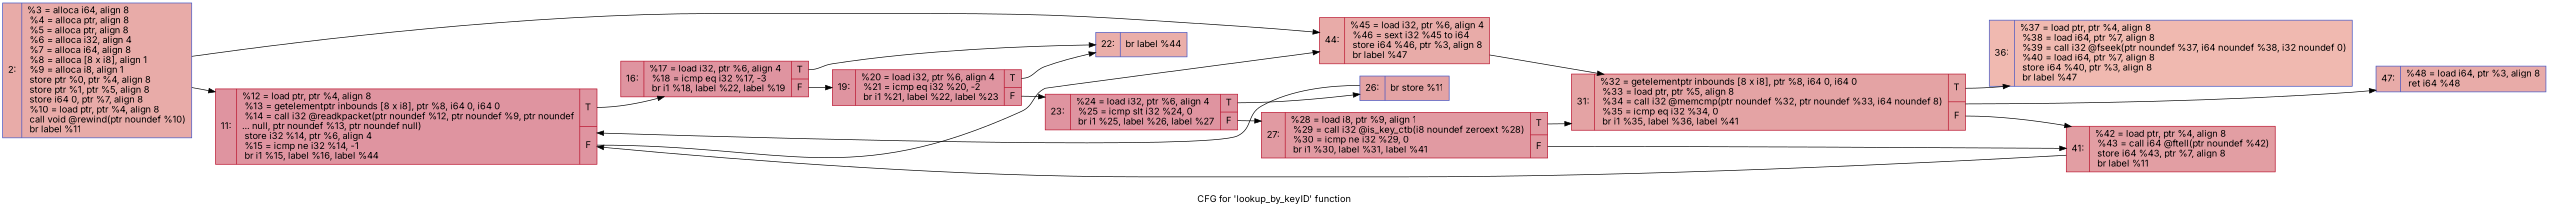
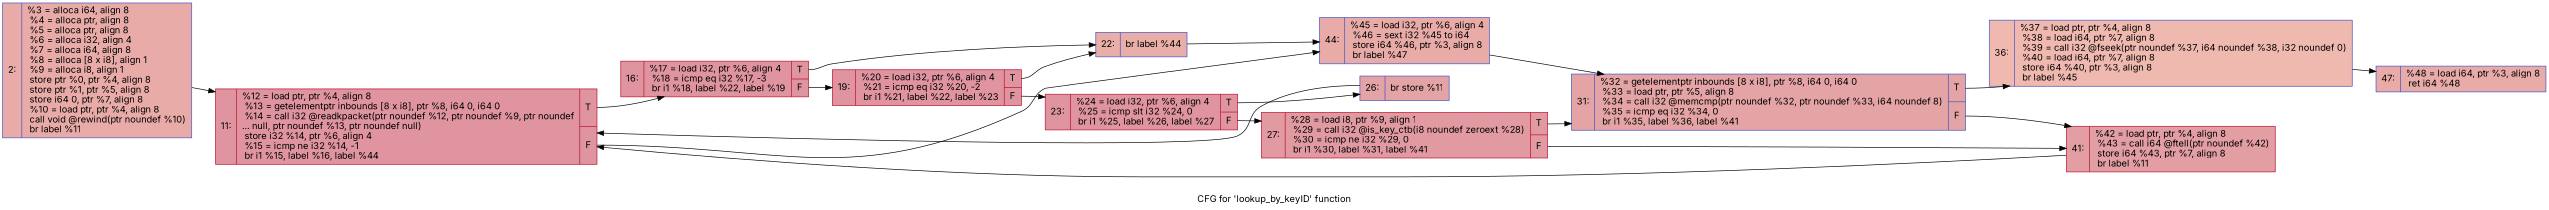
(751, 14) -> (1250, 43)
(1405, 41) -> (1405, 41)
(2049, 78) -> (2049, 78)
(2168, 101) -> (2361, 70)
(1768, 102) -> (1768, 102)
